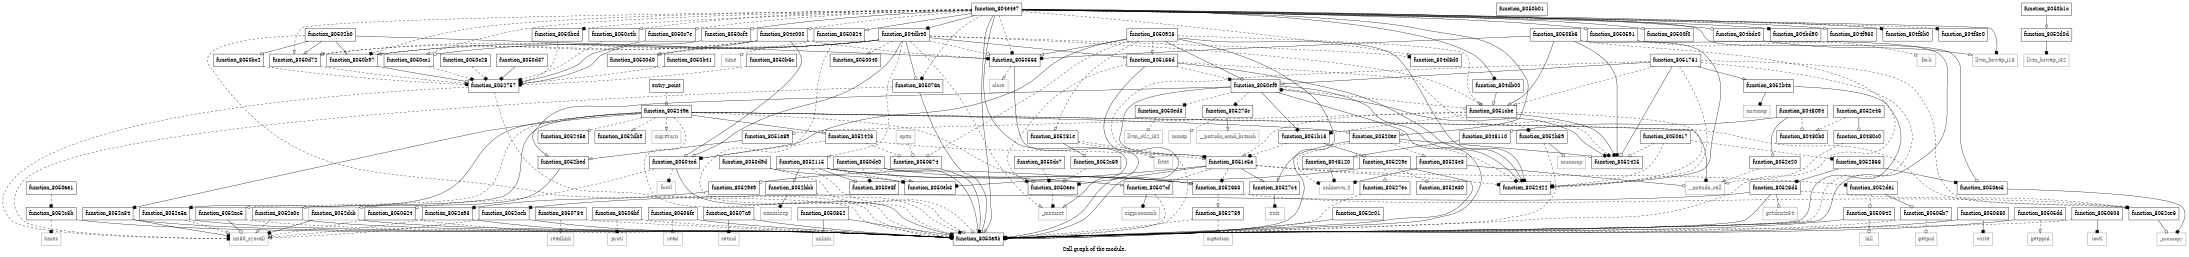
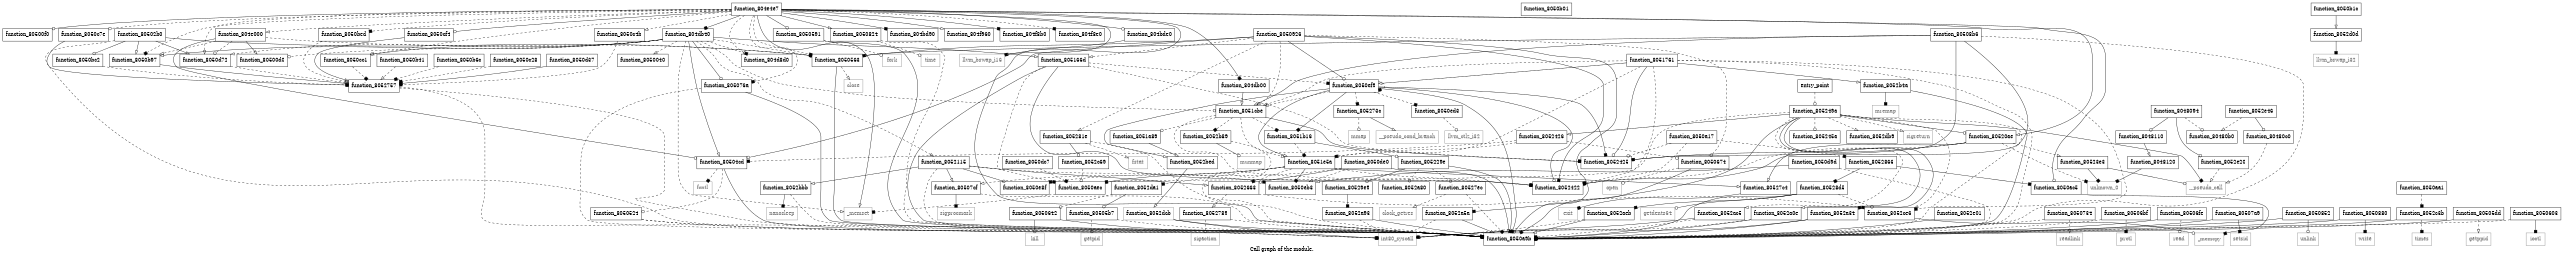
(910, 149) -> (1651, 174)
none -> (1398, 214)
